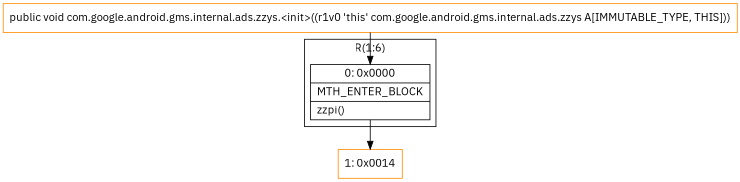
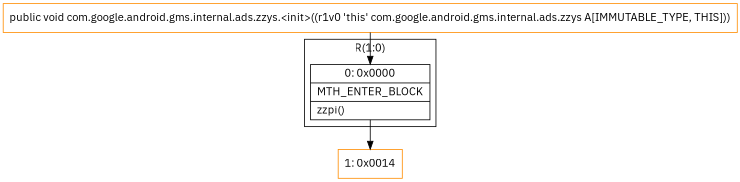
(370, 48) -> (370, 48)
